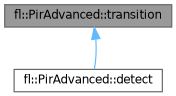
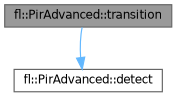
(96, 54) -> (80, 42)
